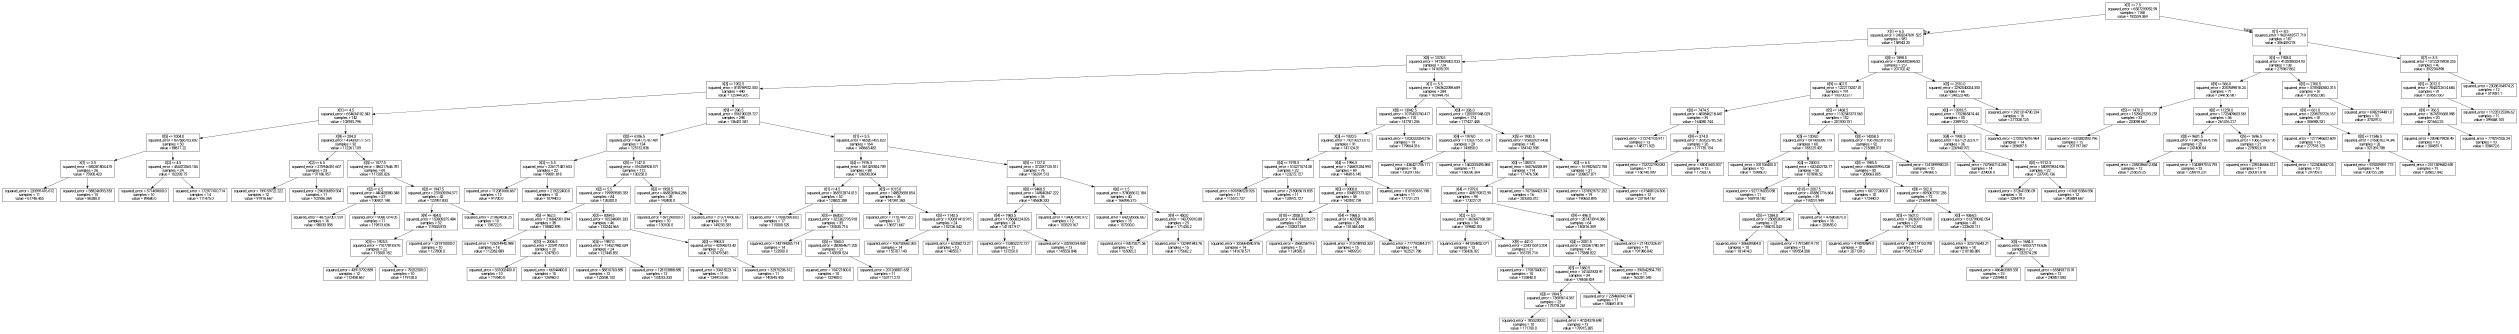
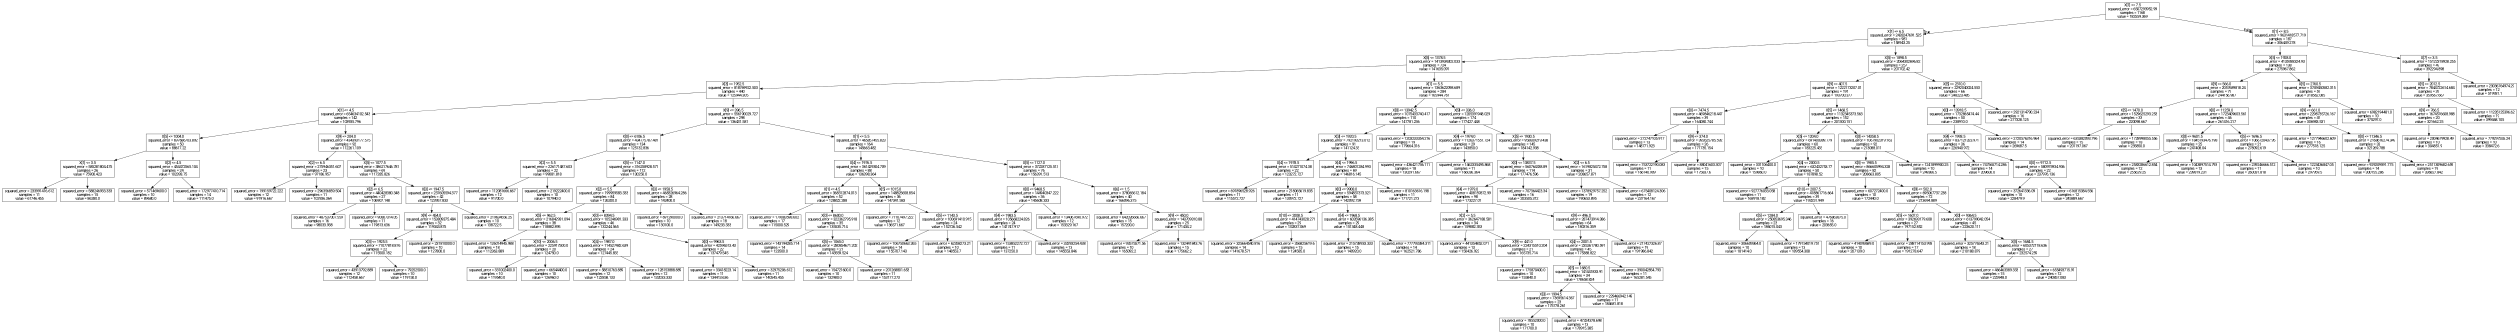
none -> (2132, 143)
(1965, 248) -> (1965, 248)
